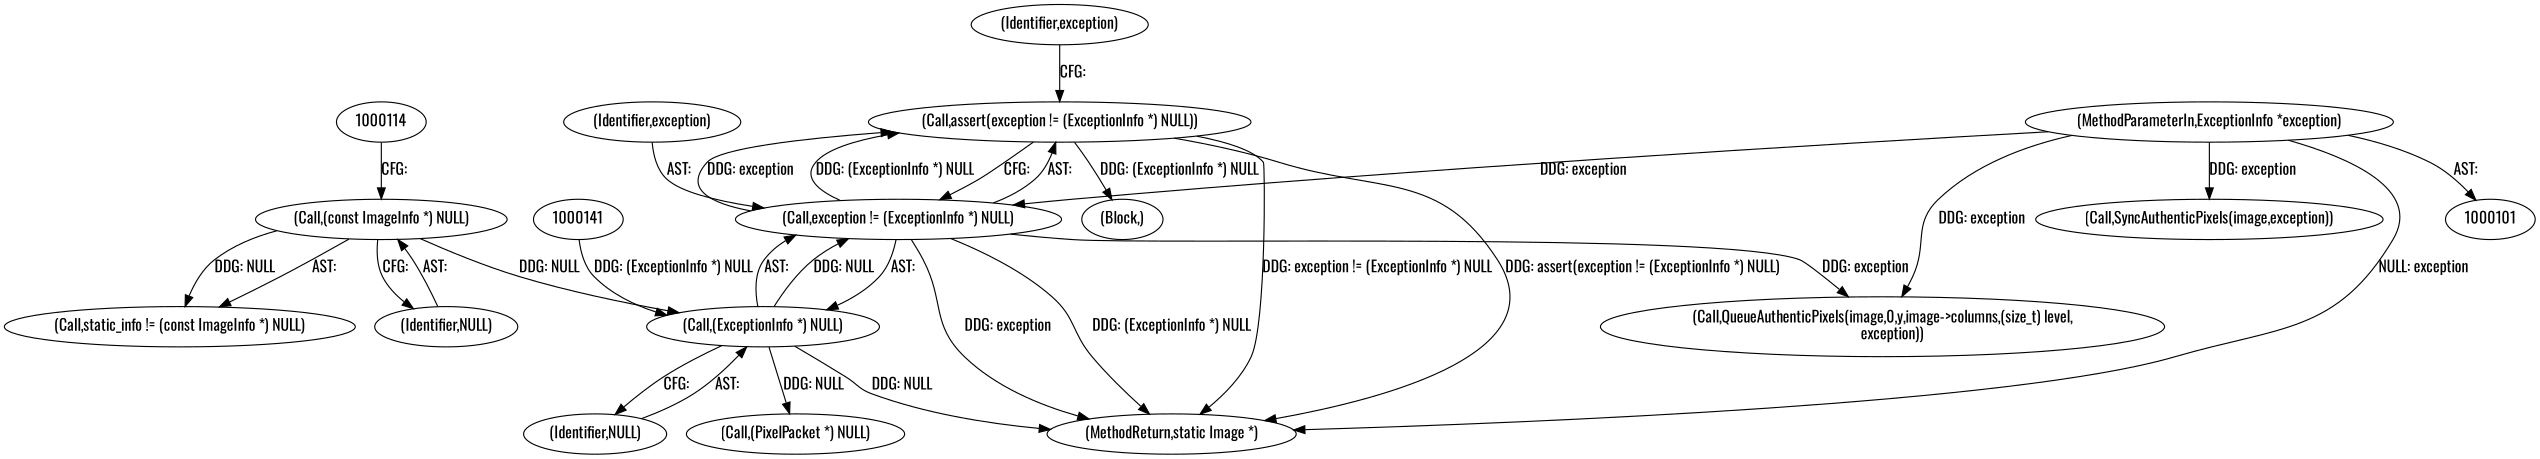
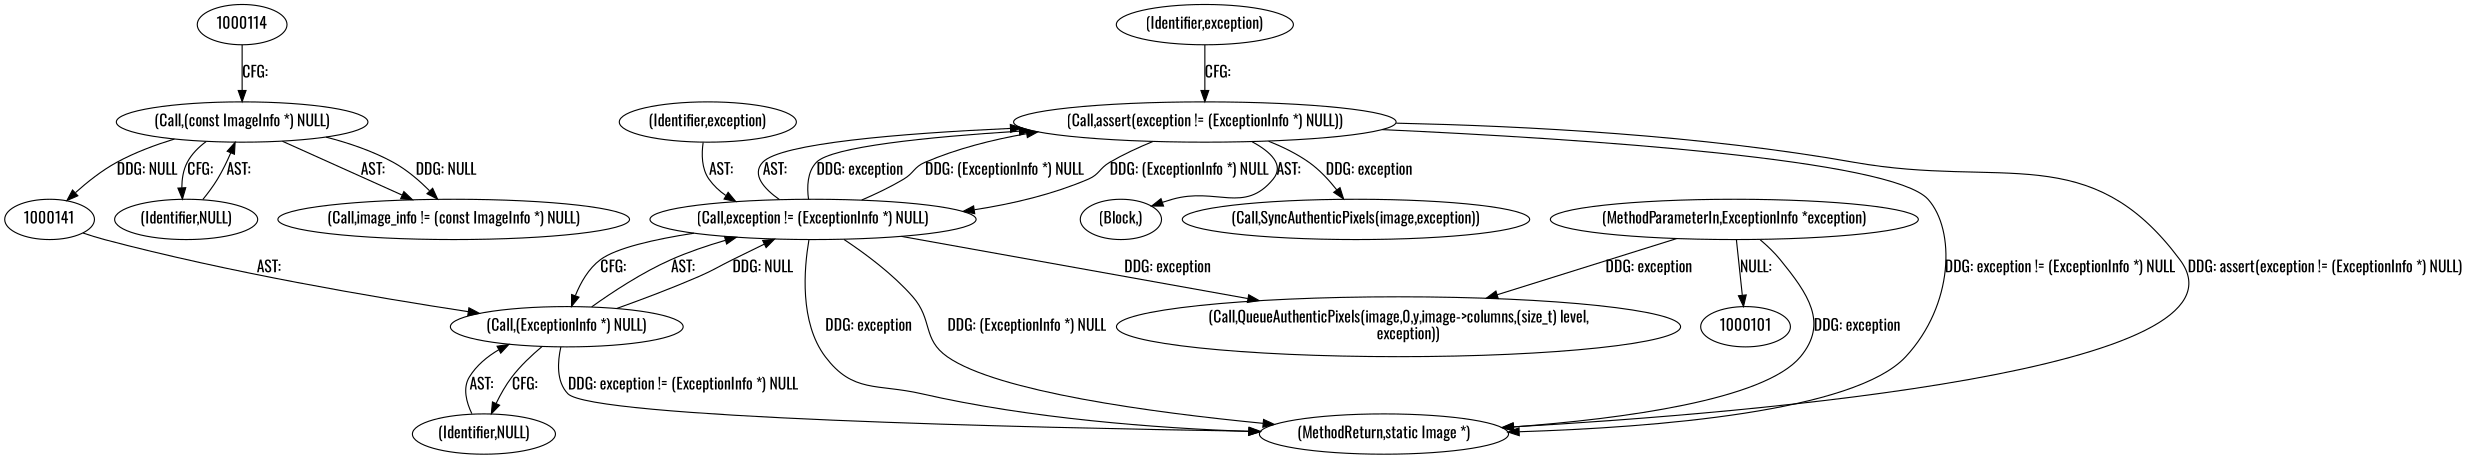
(1536, 164) -> none
(2209, 165) -> (1306, 161)
(1019, 171) -> (1189, 171)
(1179, 171) -> (1290, 171)
(2467, 171) -> (1758, 268)
(674, 268) -> (271, 268)
(905, 268) -> (615, 268)
(2424, 268) -> (1857, 327)
(542, 283) -> (122, 160)
(180, 327) -> (454, 219)
(902, 385) -> (683, 385)
(796, 434) -> none
